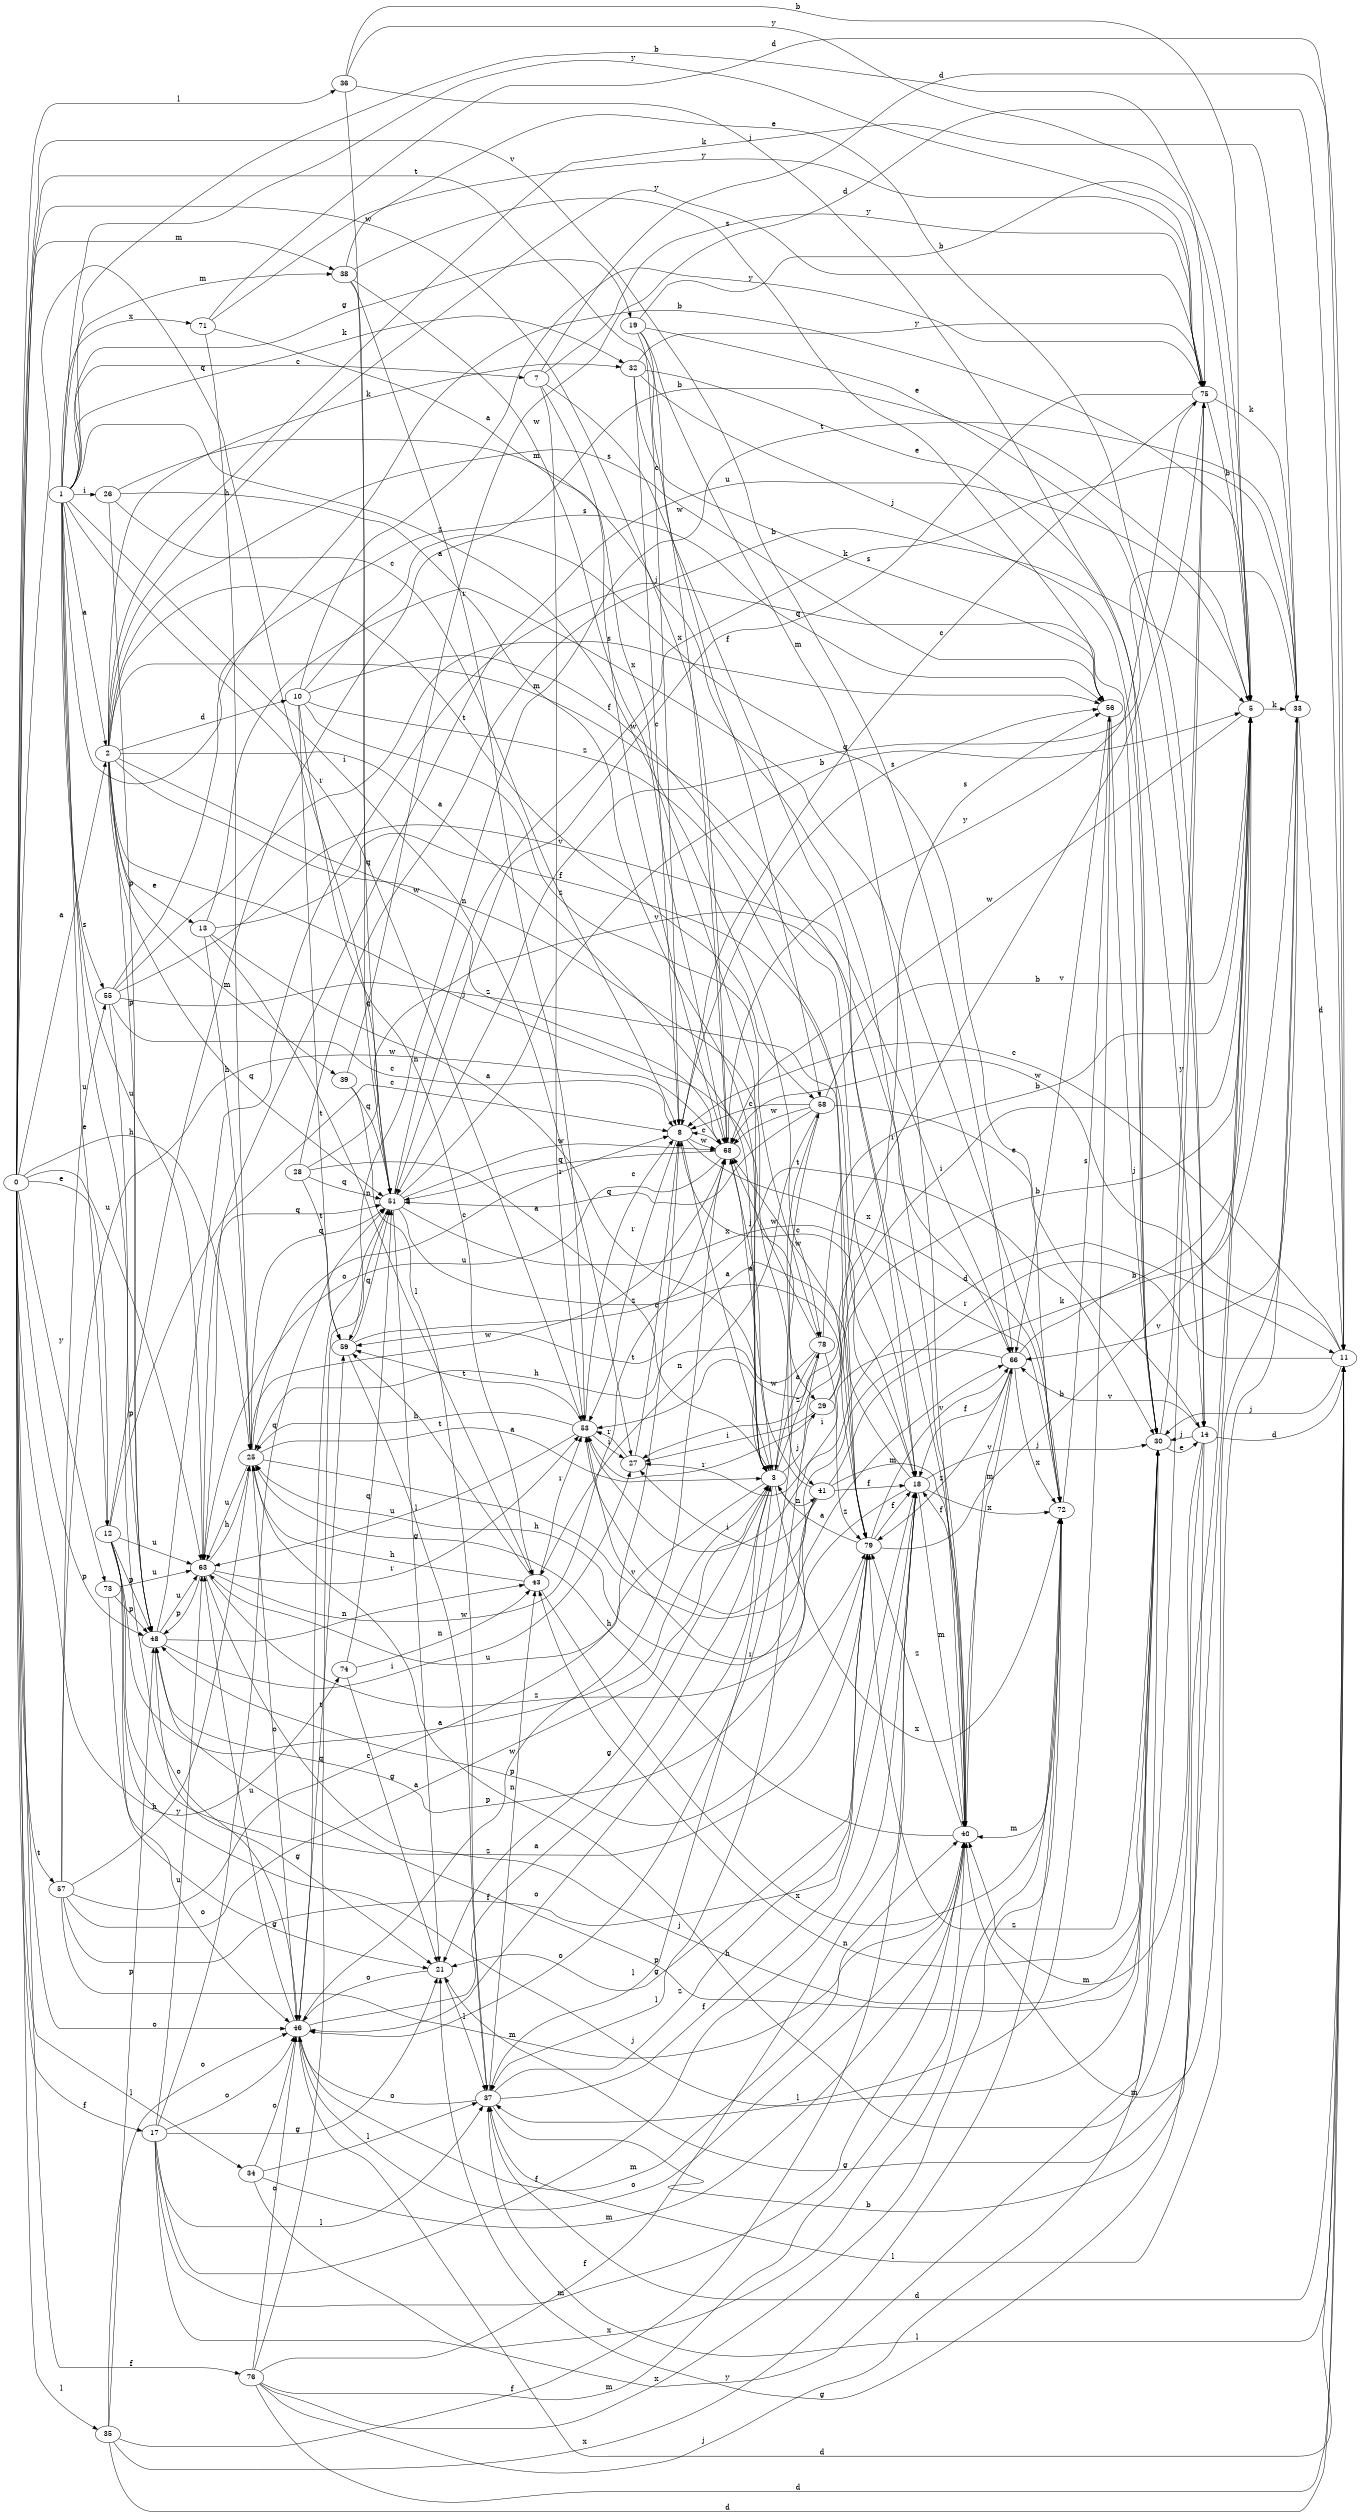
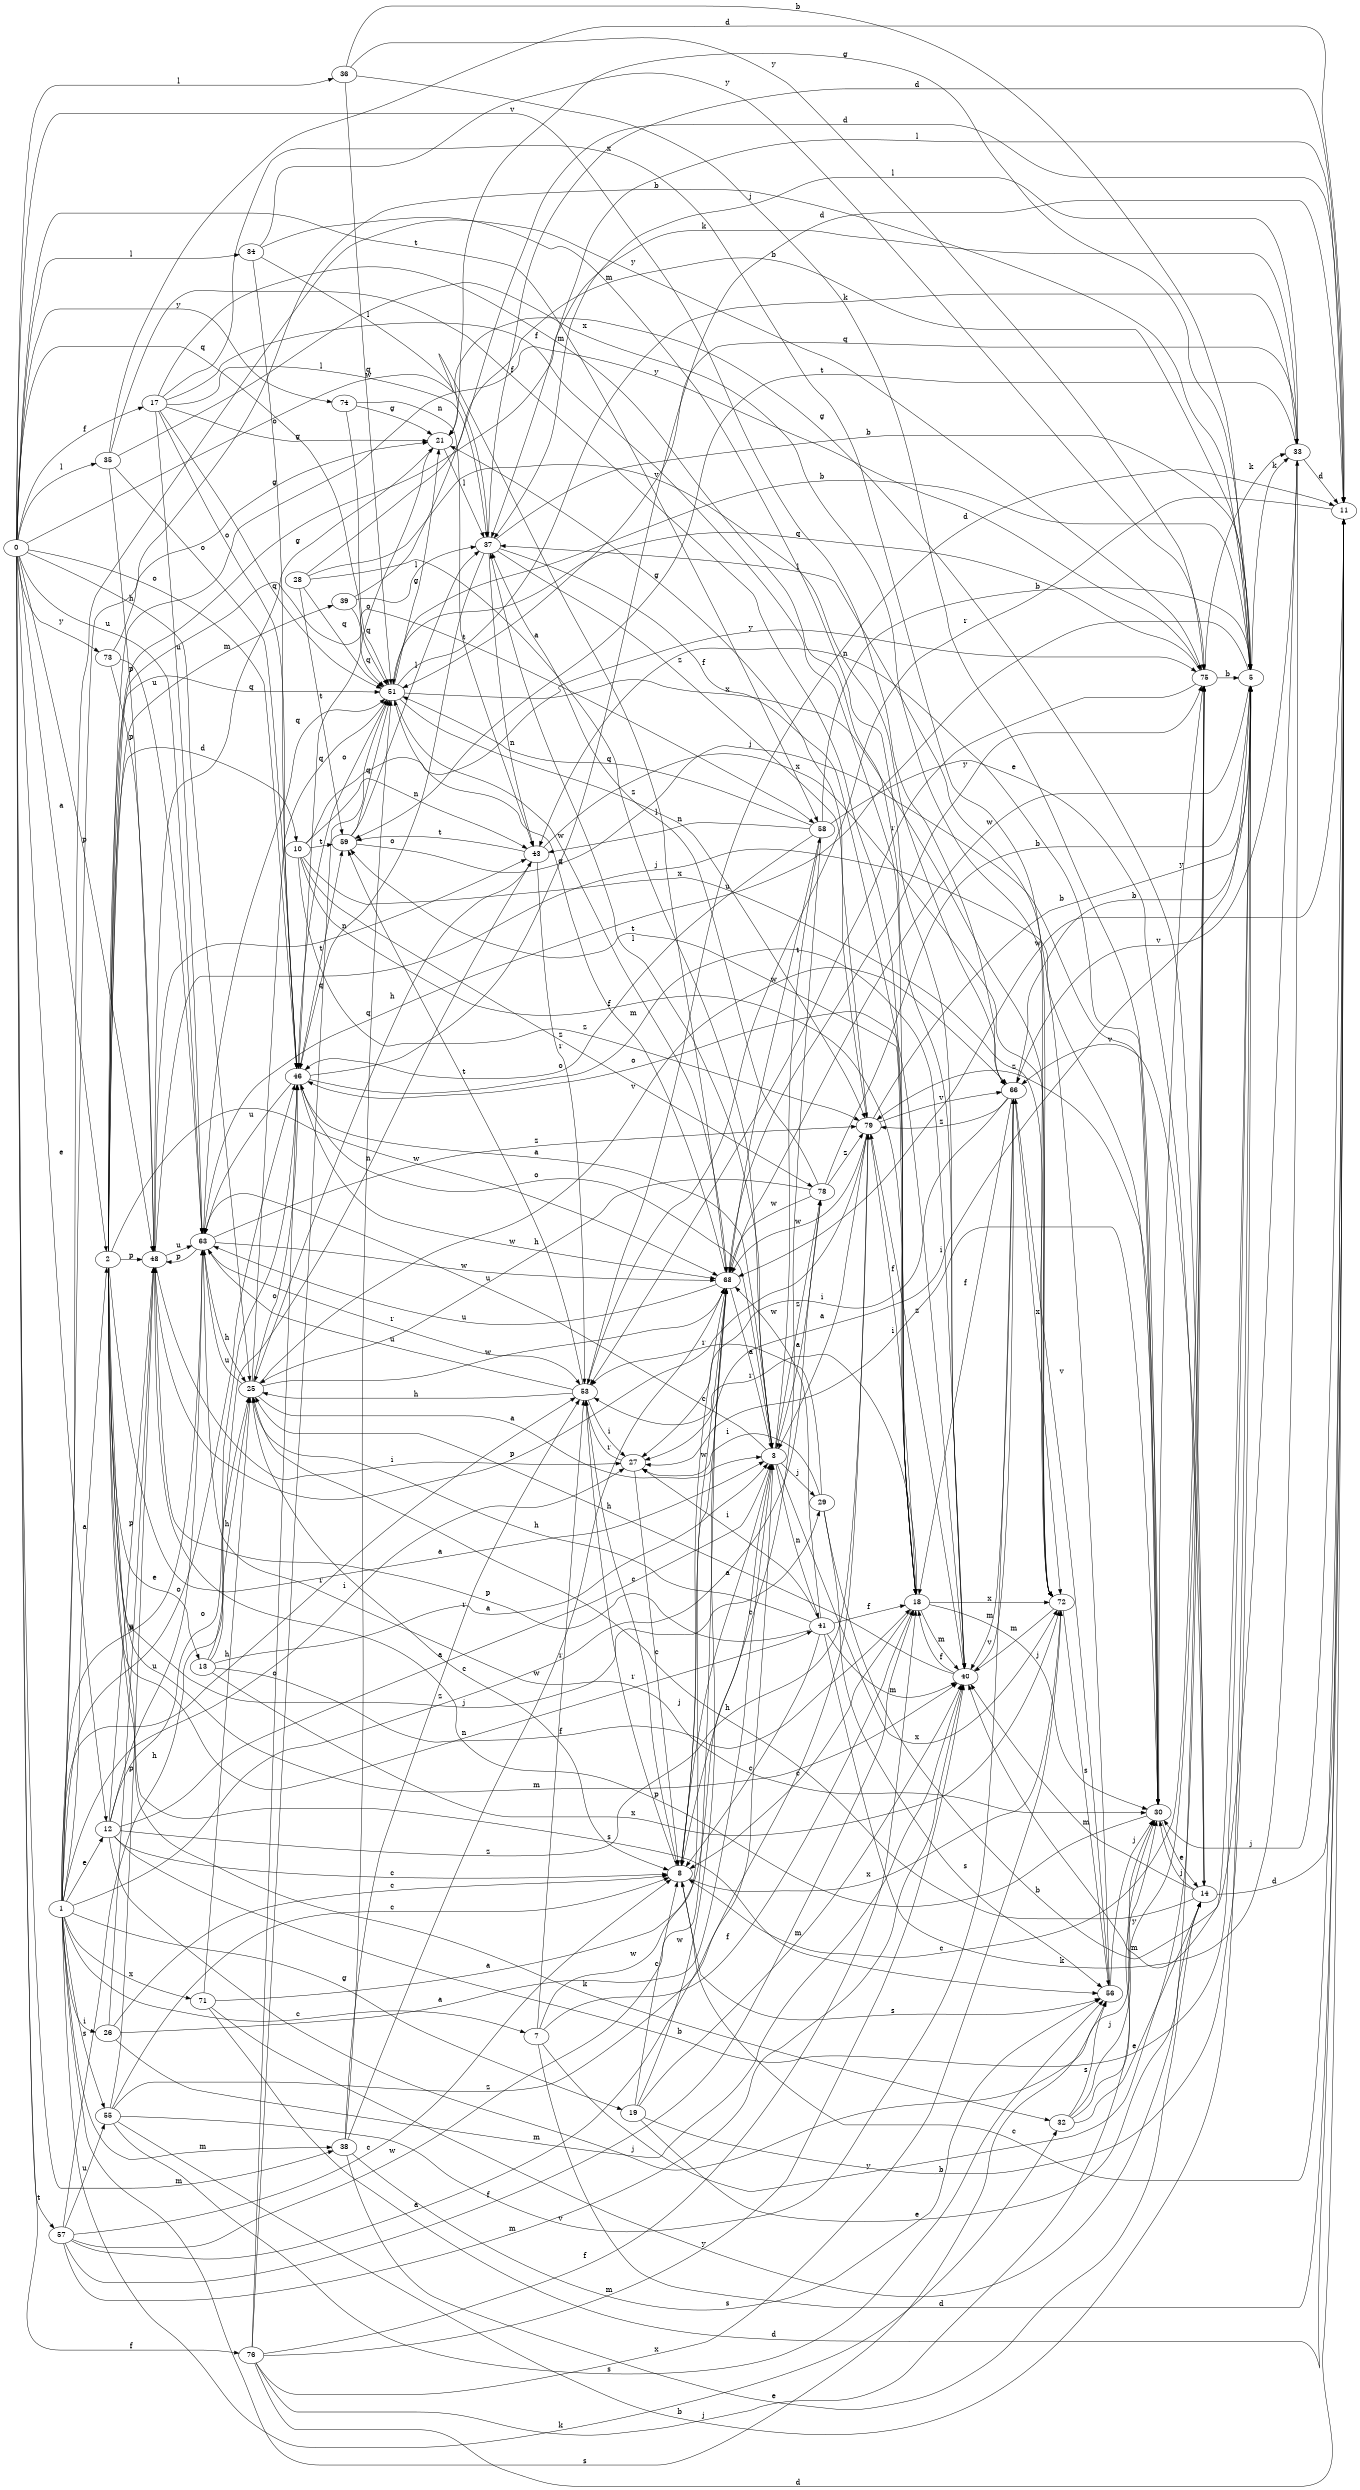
(656, 748) -> (764, 1754)
none -> (1116, 1237)
(627, 1738) -> none
